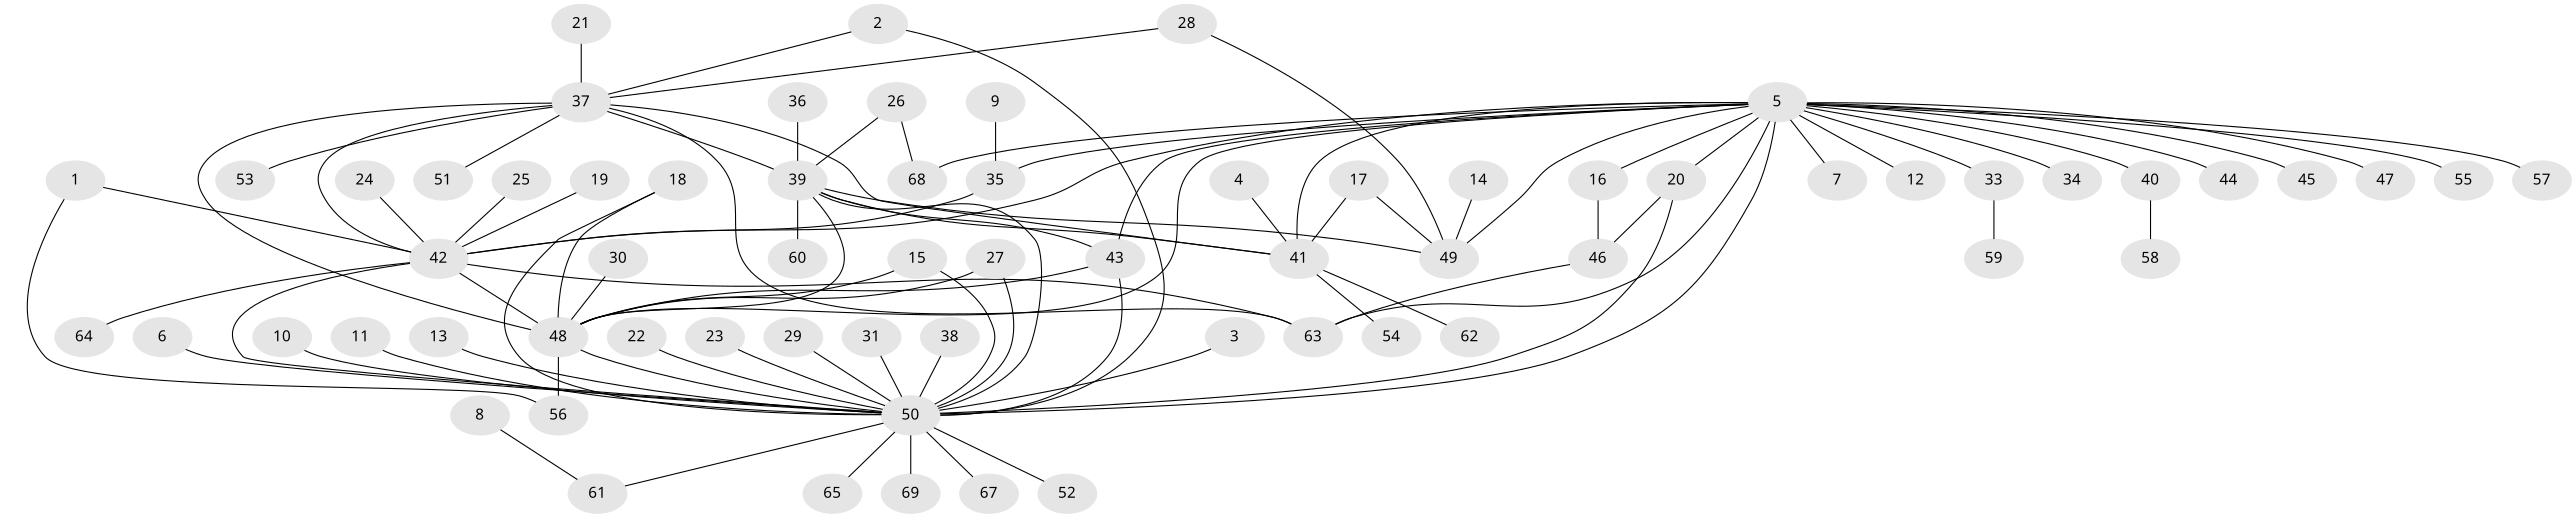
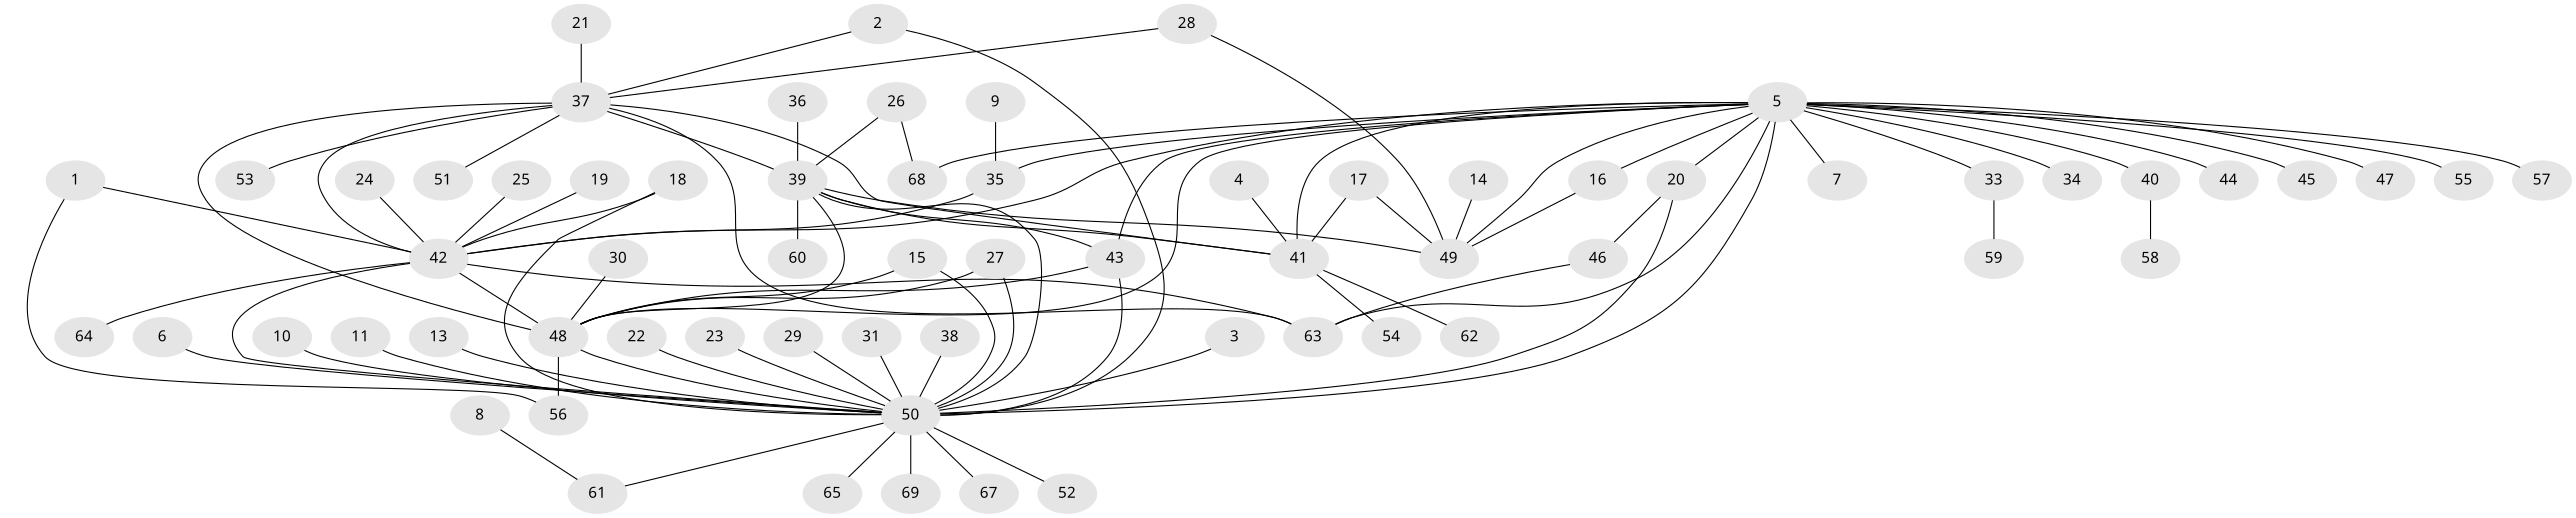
(1916, 181) -> none
(1598, 220) -> (1524, 220)
(574, 247) -> (559, 221)
